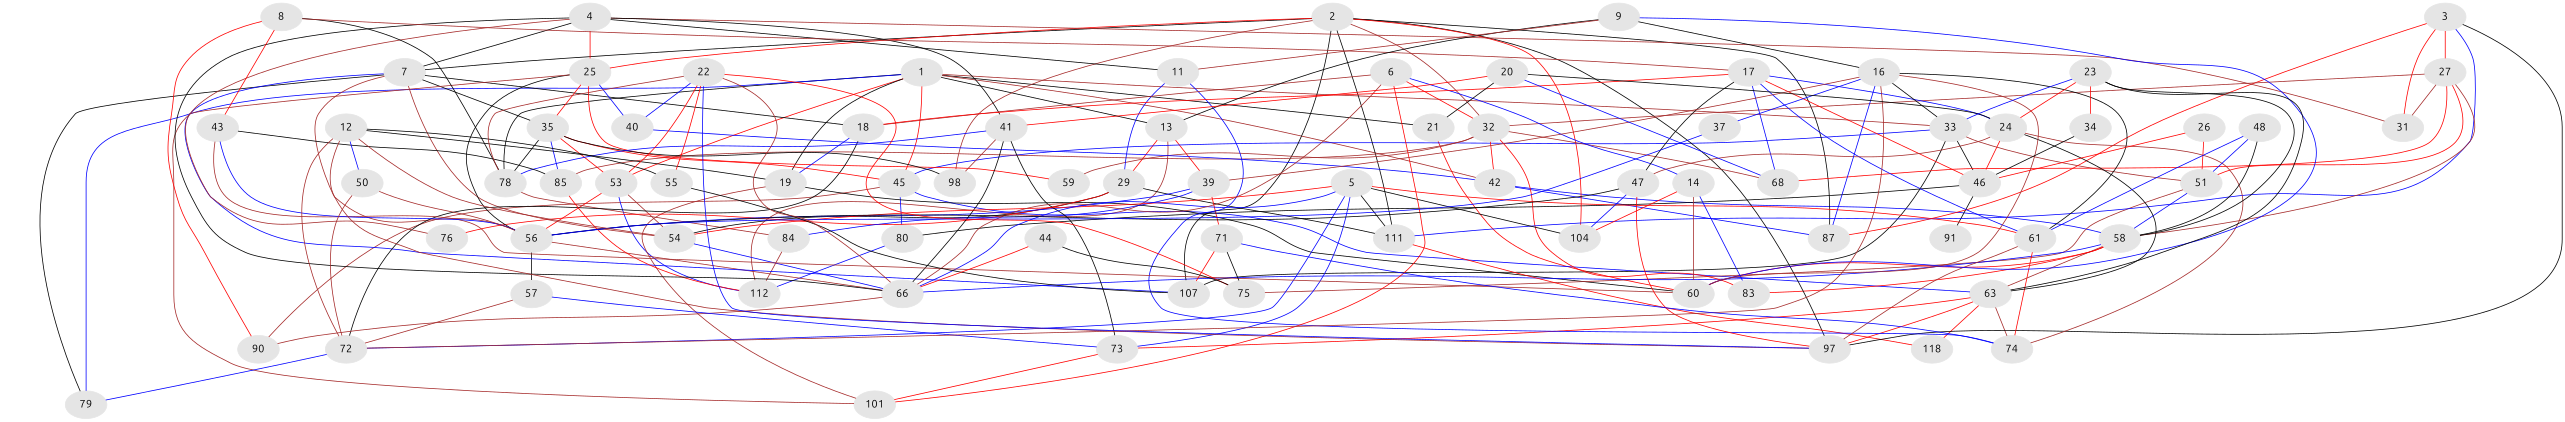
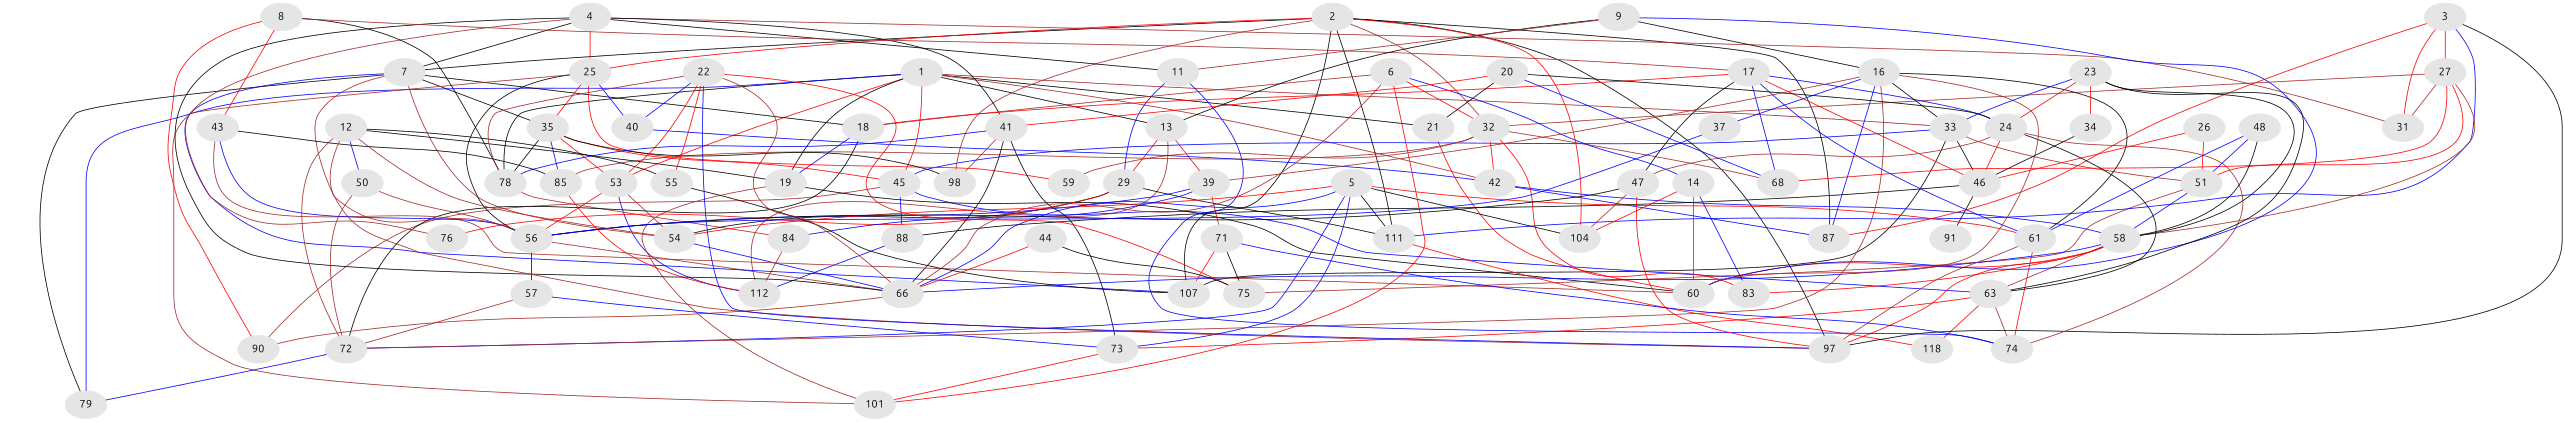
(1609, 211) -> (1609, 211)
(902, 239) -> (902, 239)
(1914, 322) -> (1956, 283)
